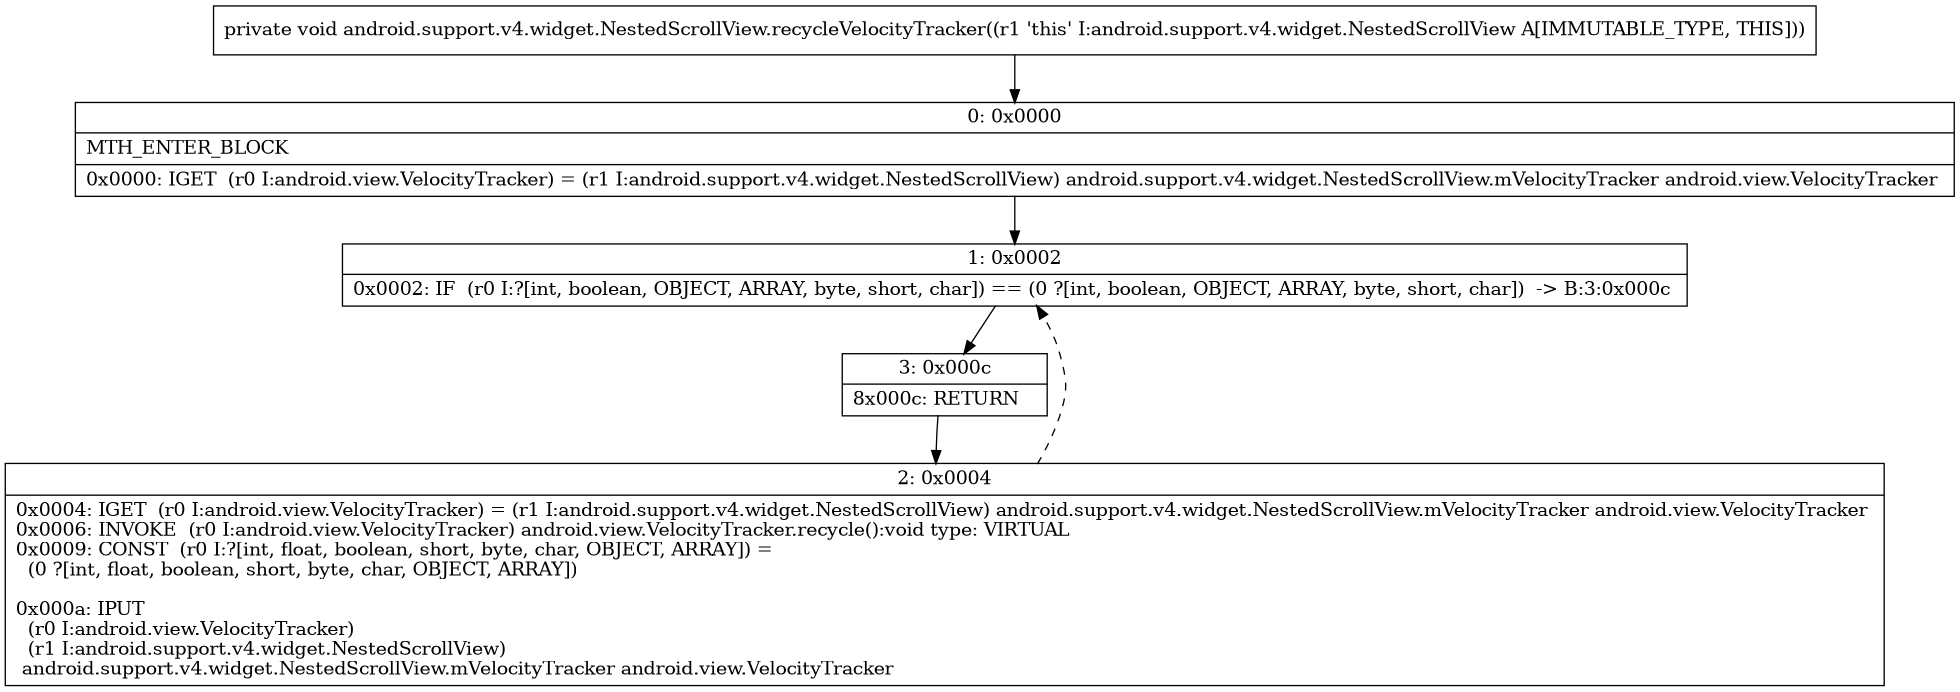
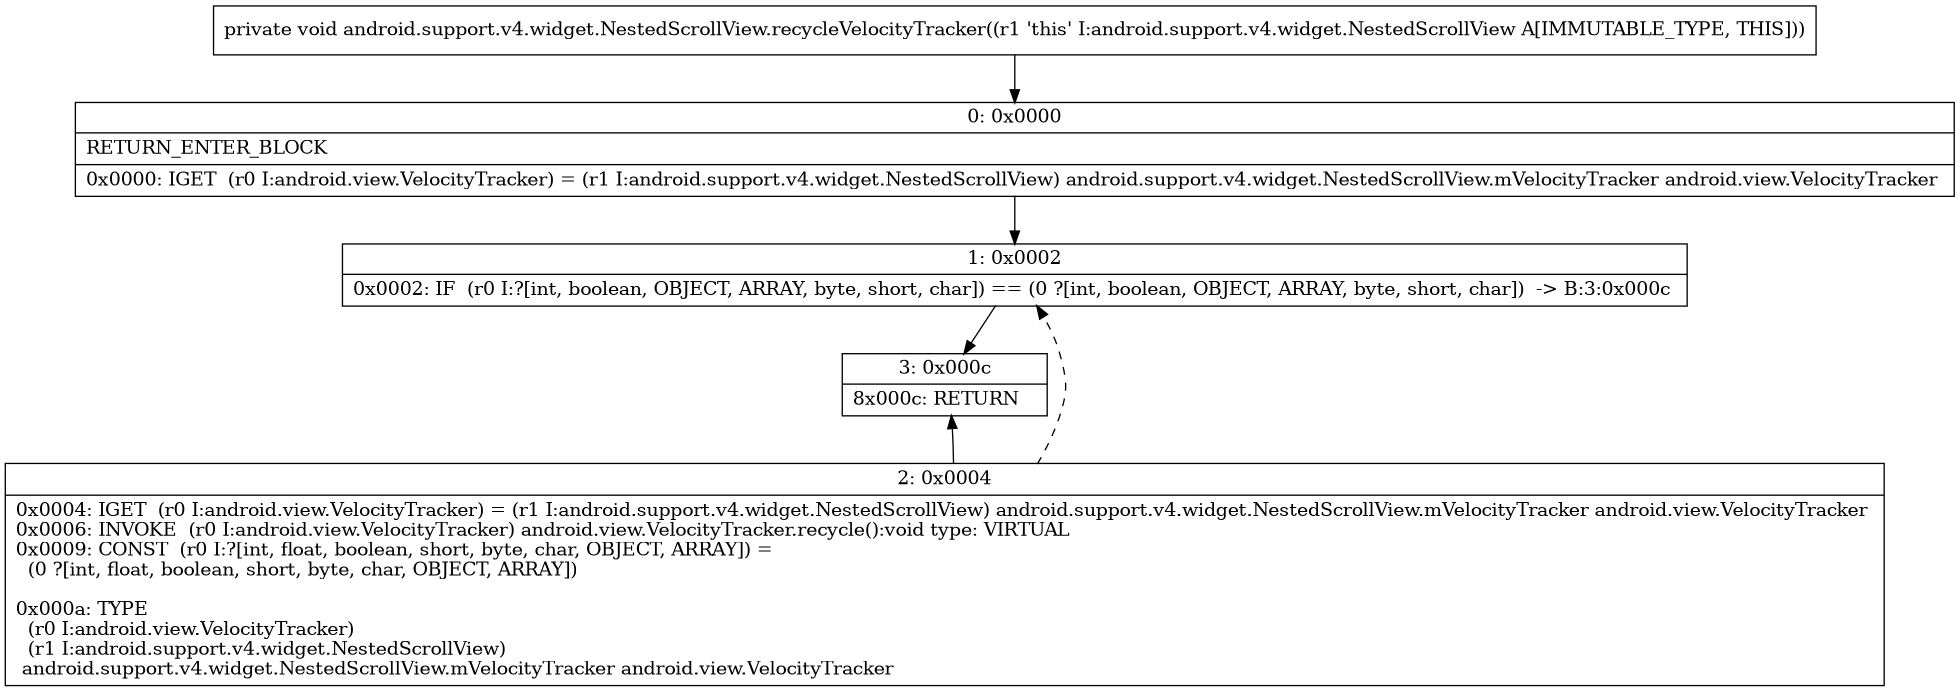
(188, 148) -> (207, 148)
(937, 433) -> (953, 446)
(86, 610) -> (88, 610)
